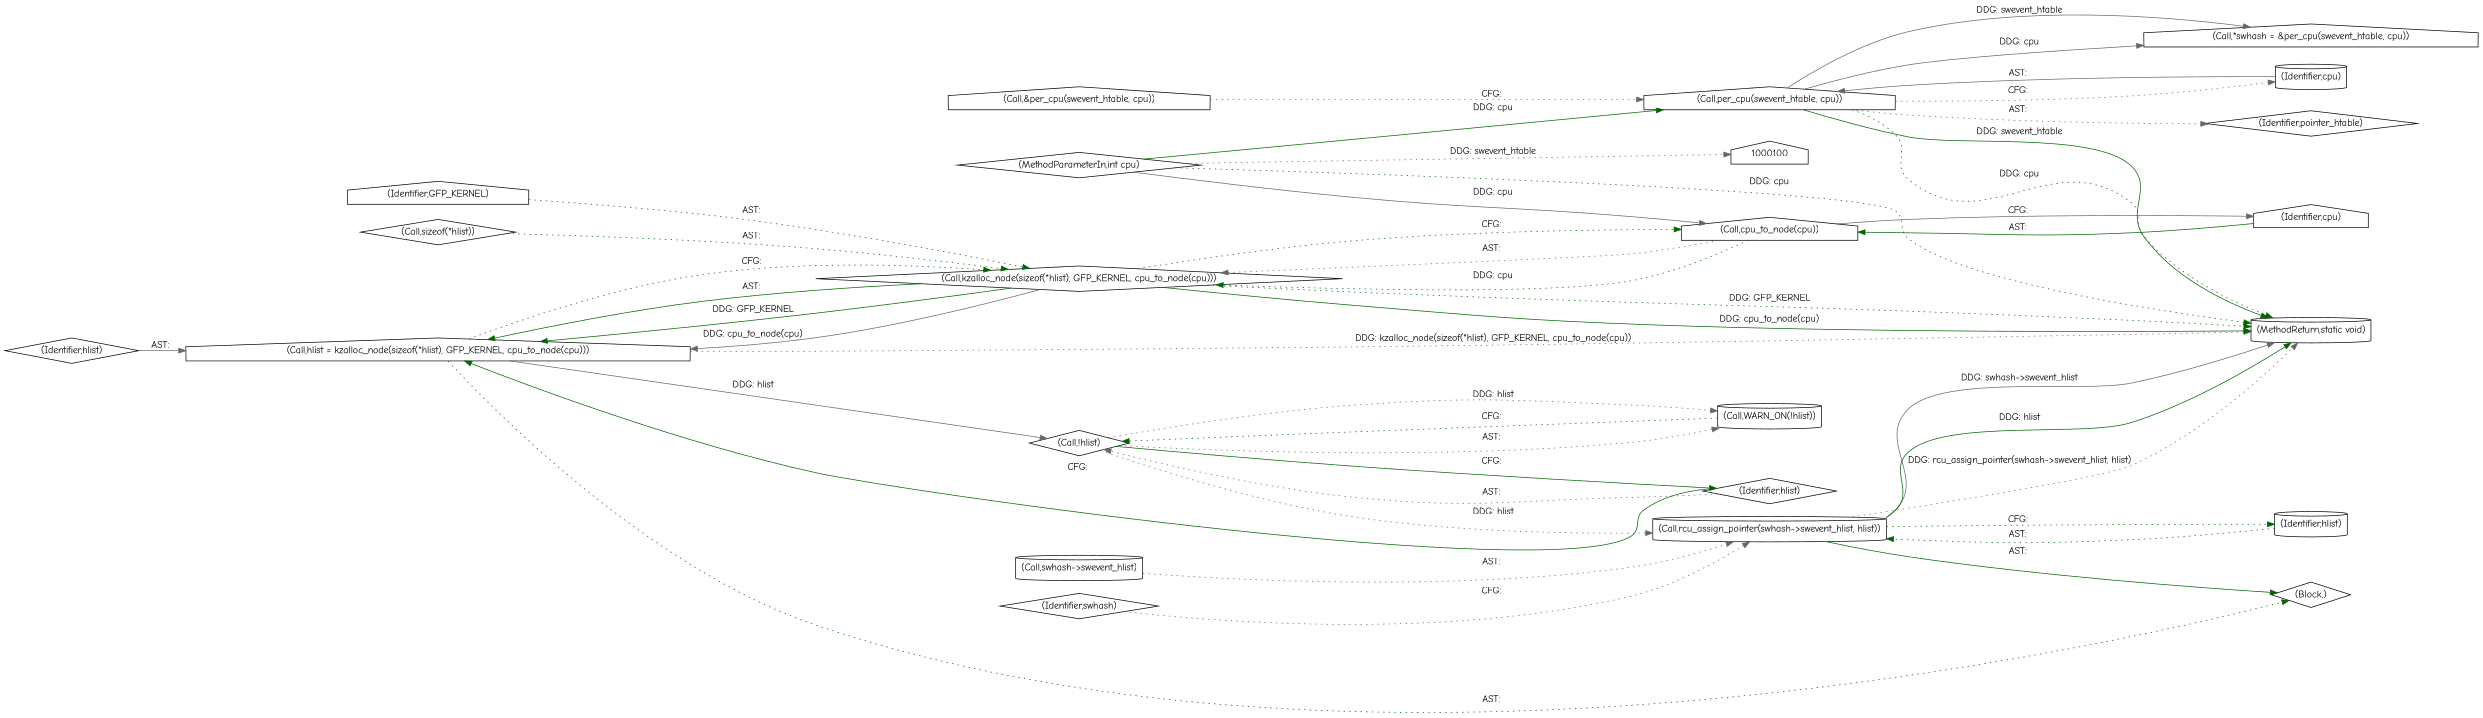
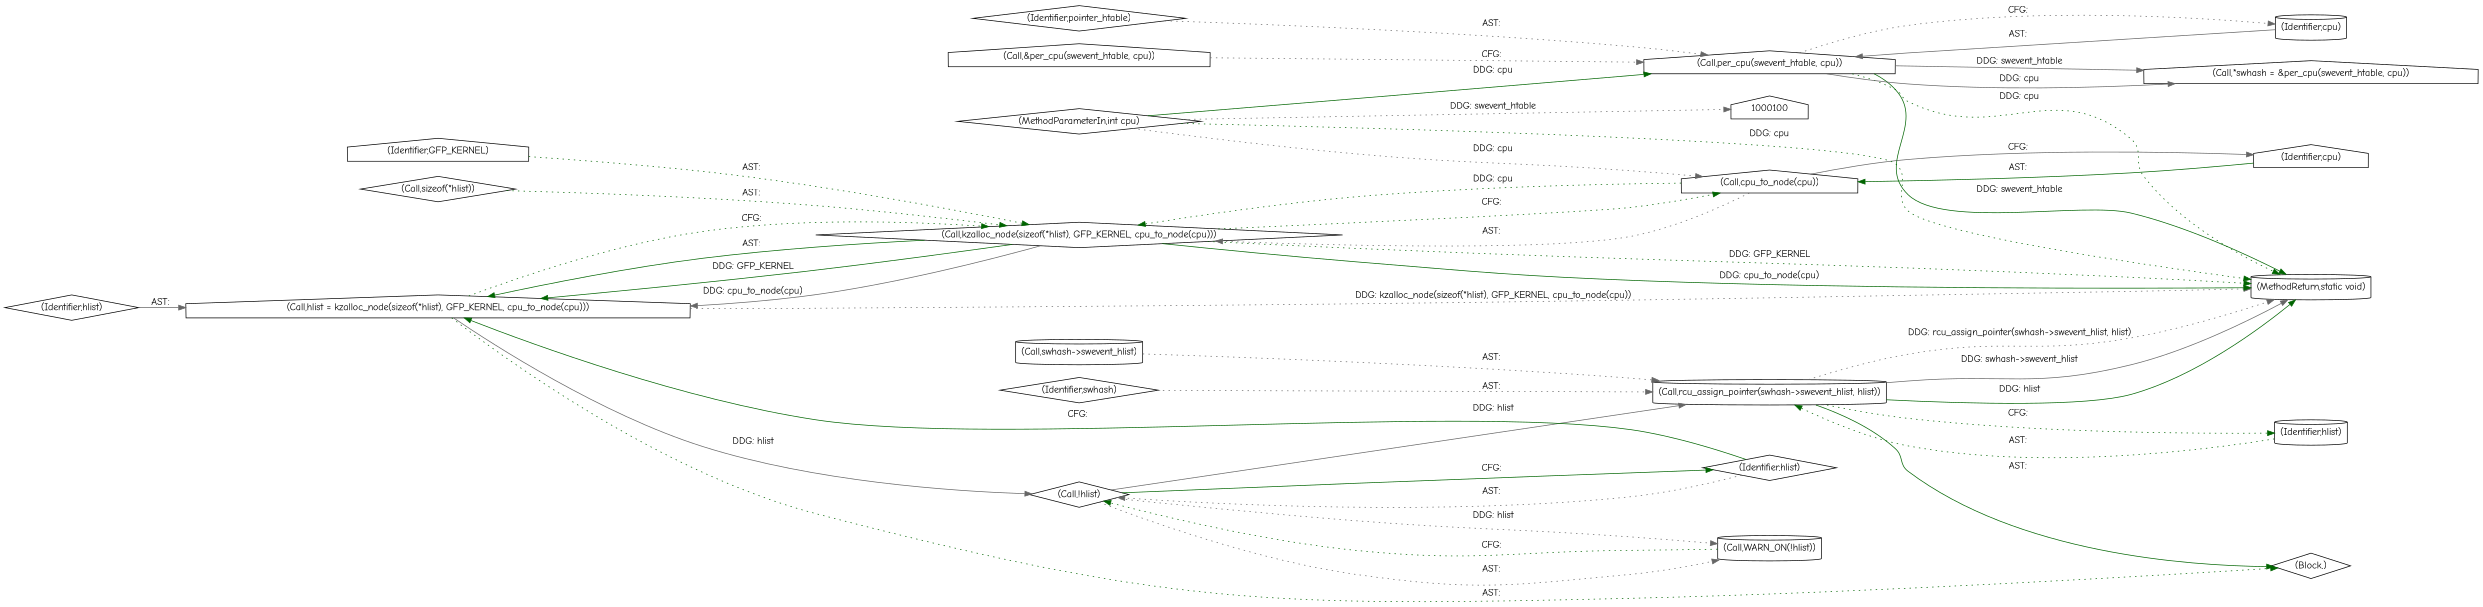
(2025, 121) -> (1433, 33)
(1416, 203) -> (1414, 158)
(1369, 519) -> (1395, 448)
(1493, 591) -> (1493, 386)
